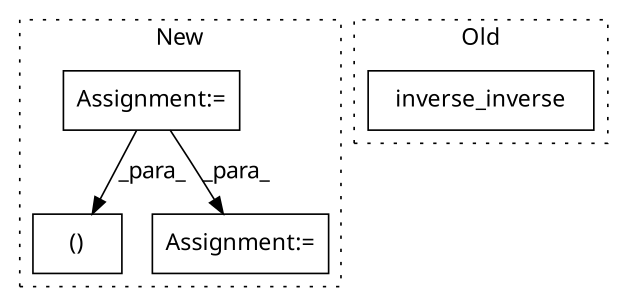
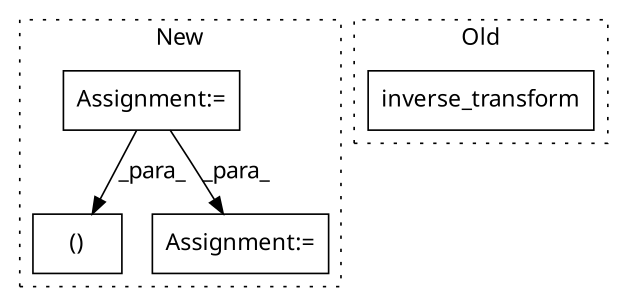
(481, 100) -> (481, 100)
